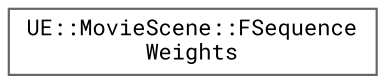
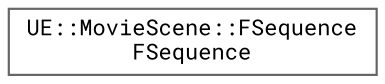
(193, 42) -> (193, 42)
